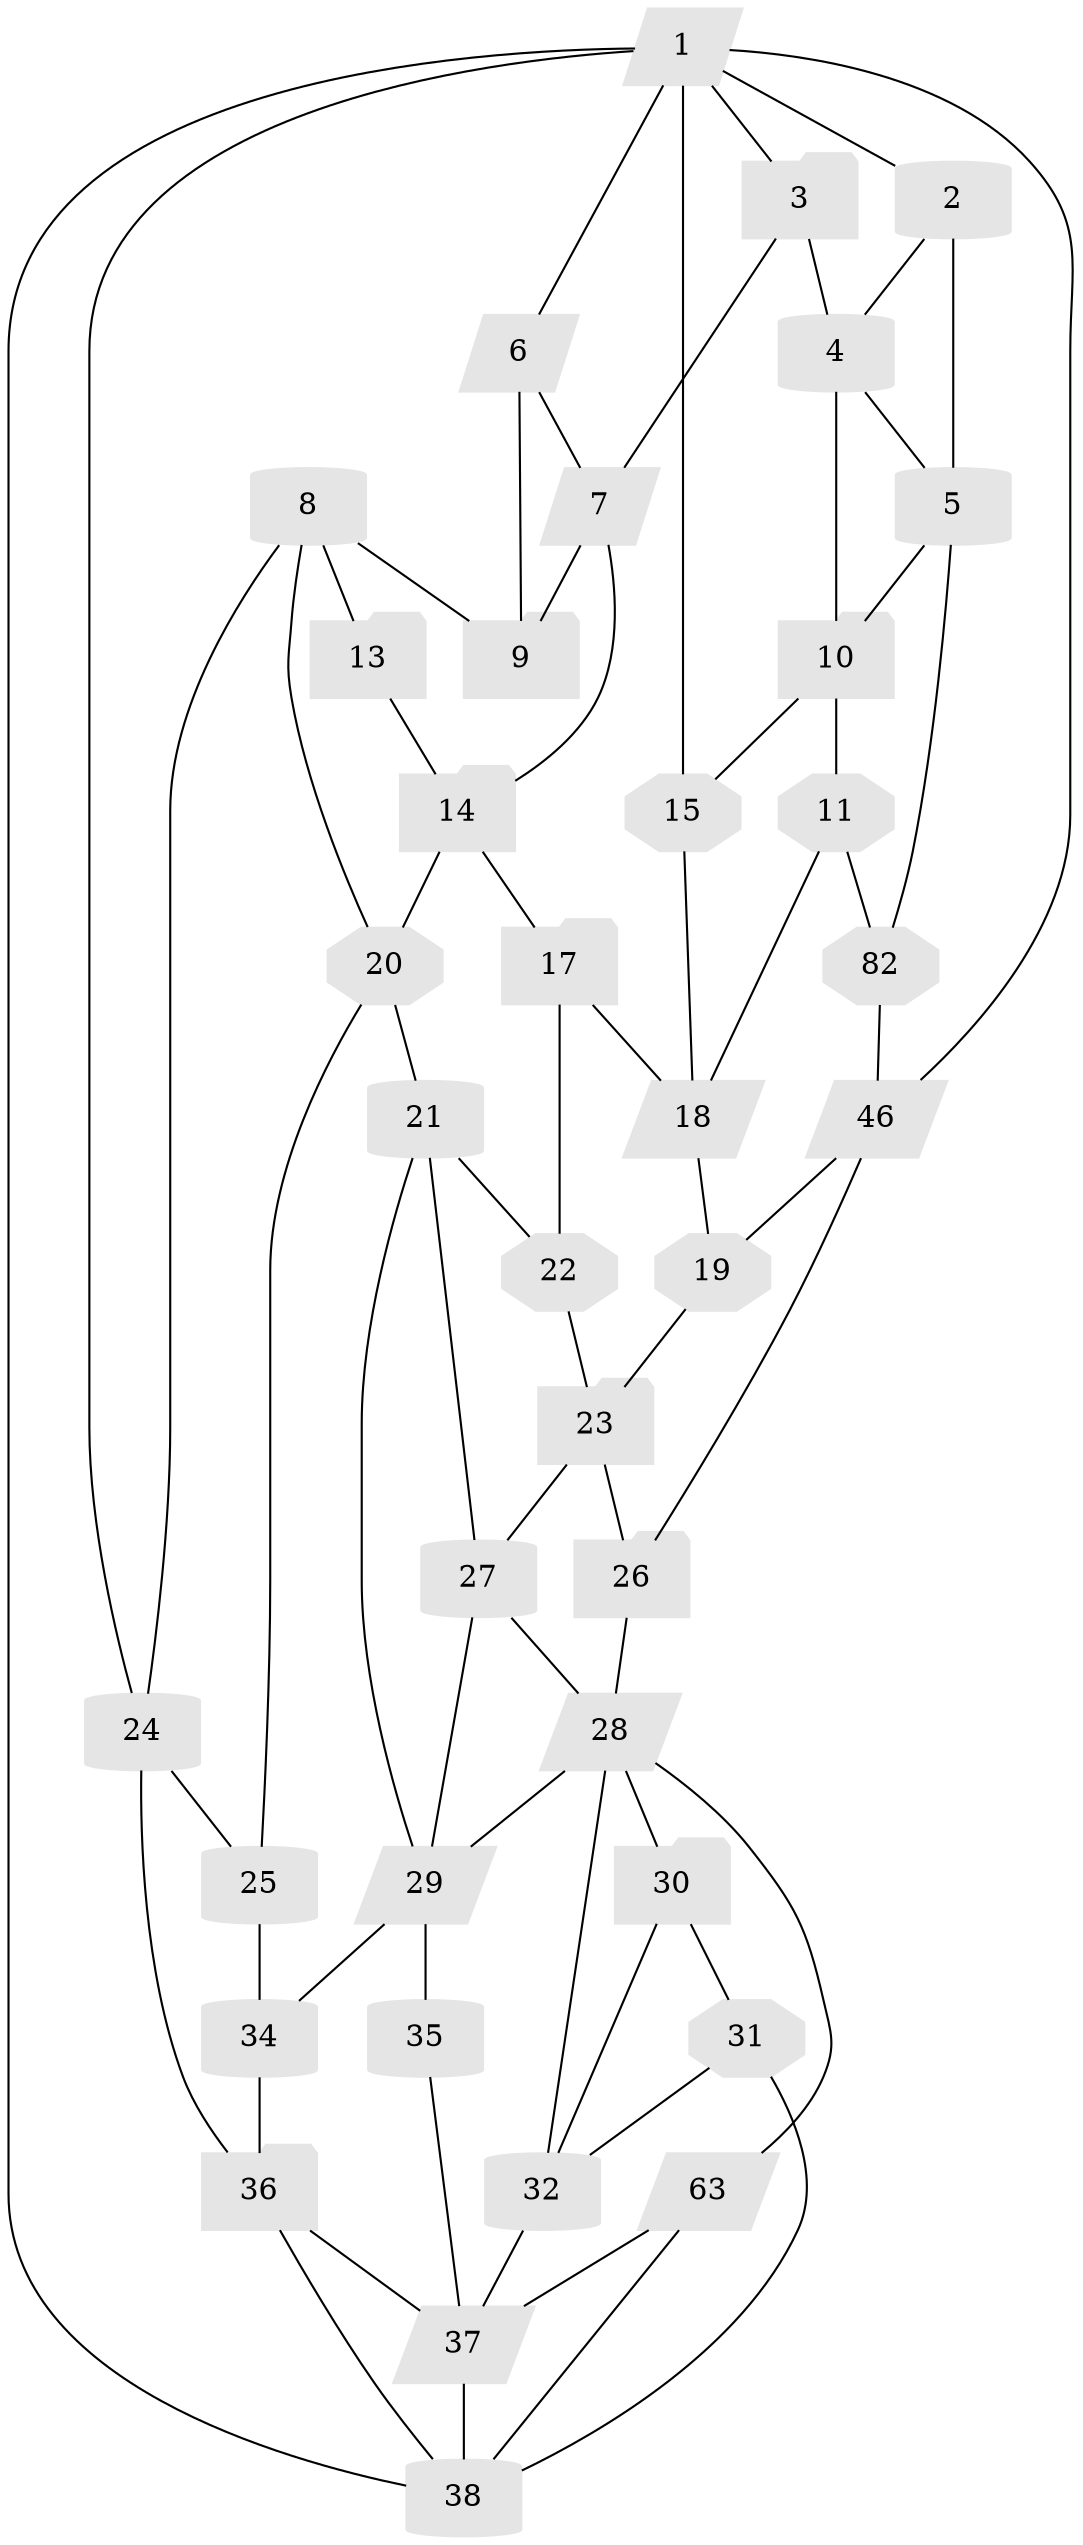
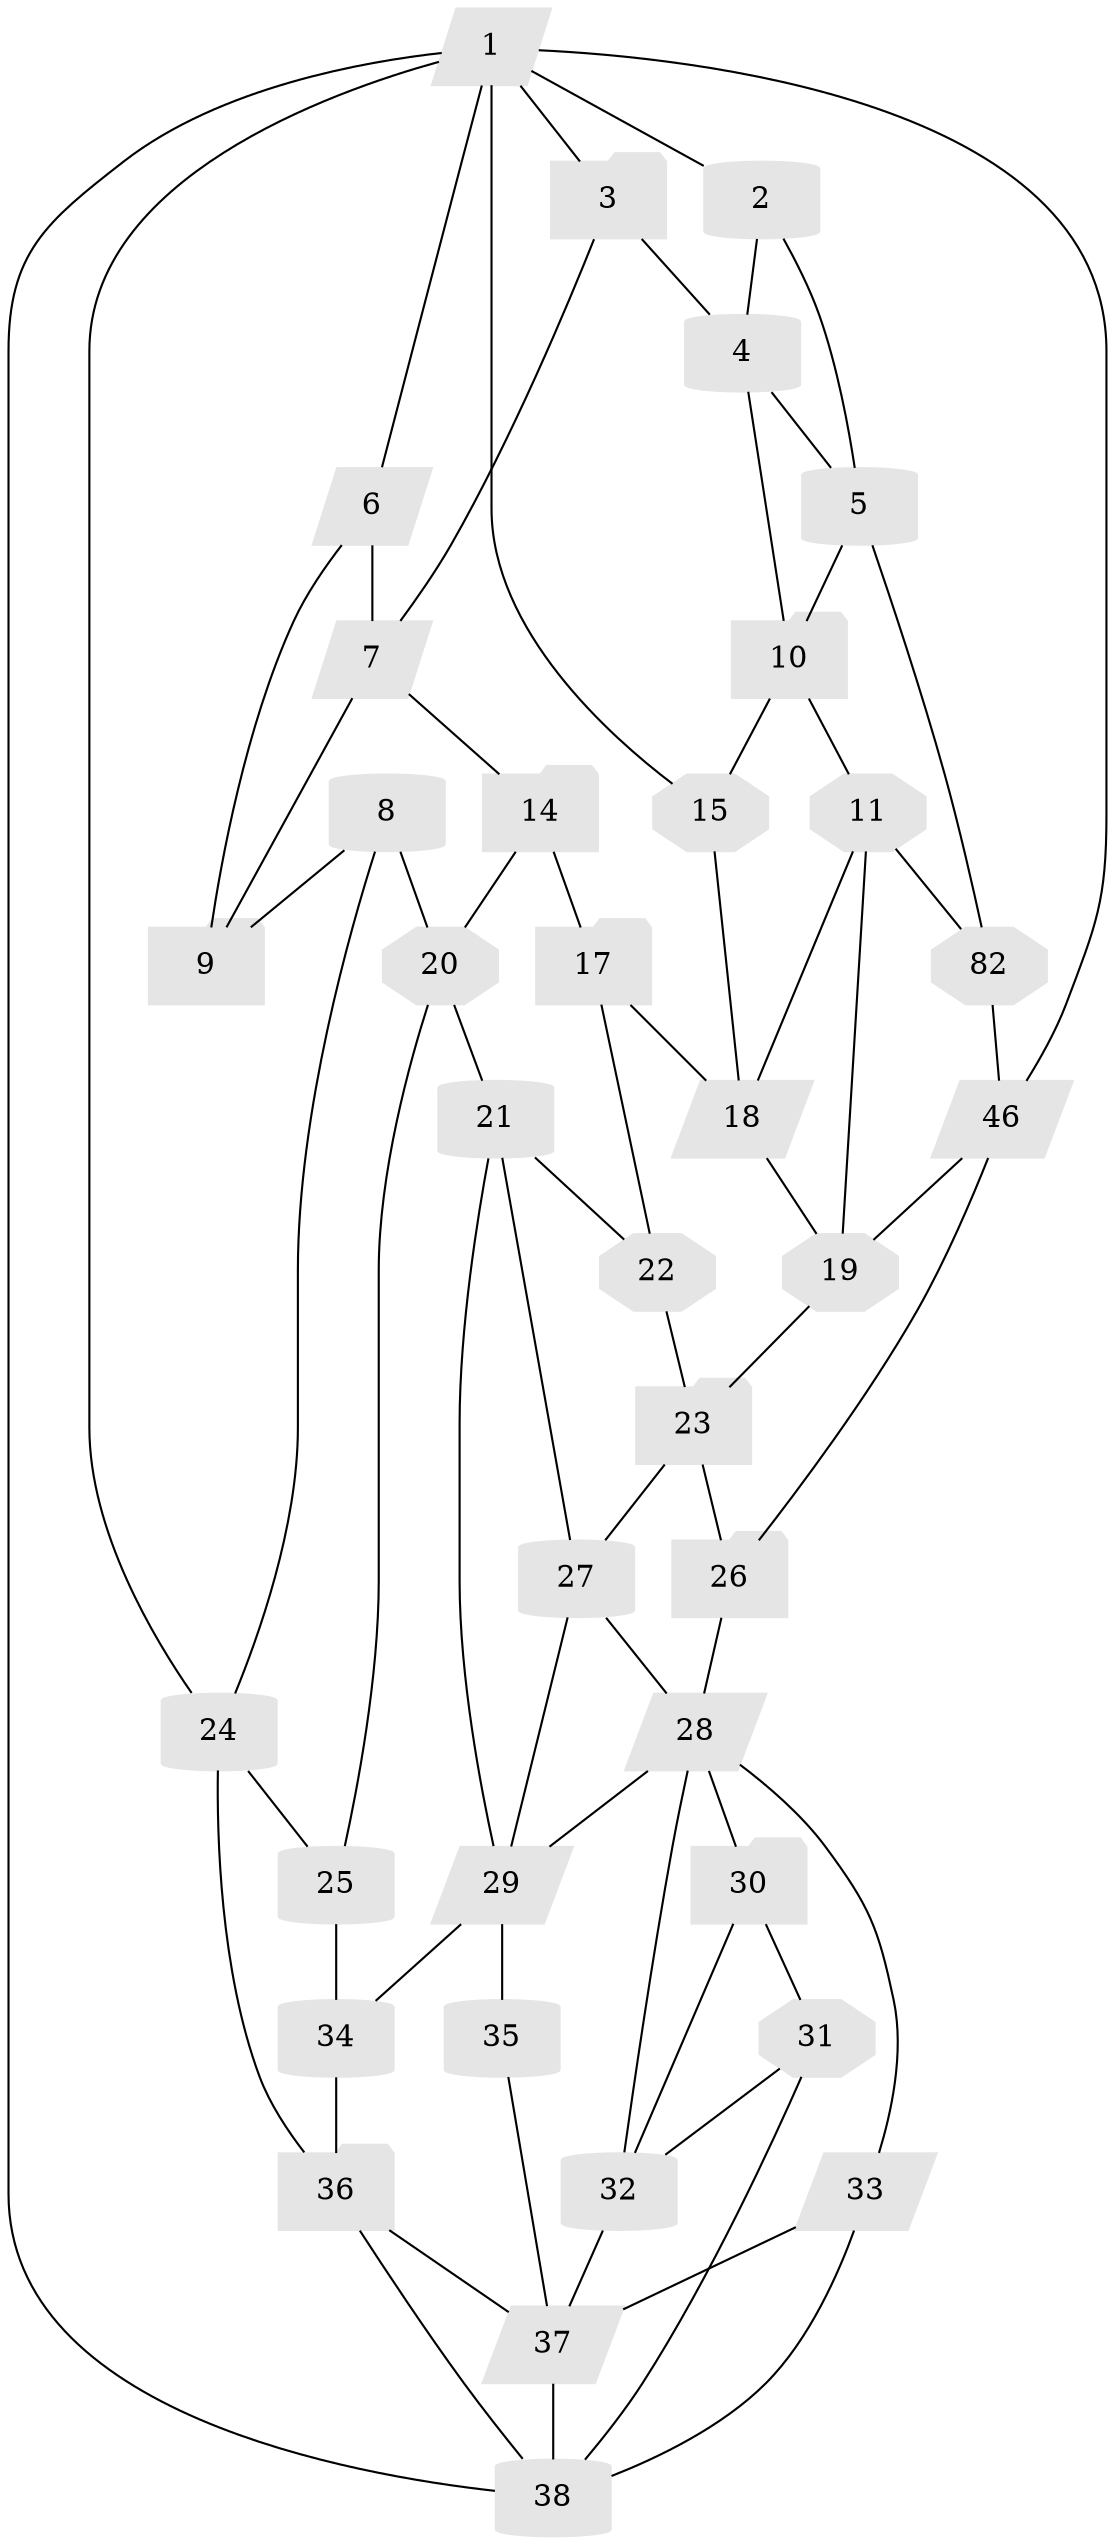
(368, 660) -> none
none -> (854, 1043)
(709, 2192) -> (866, 2192)
